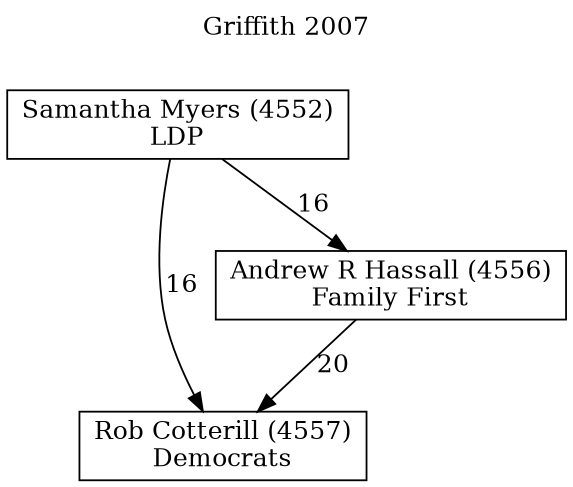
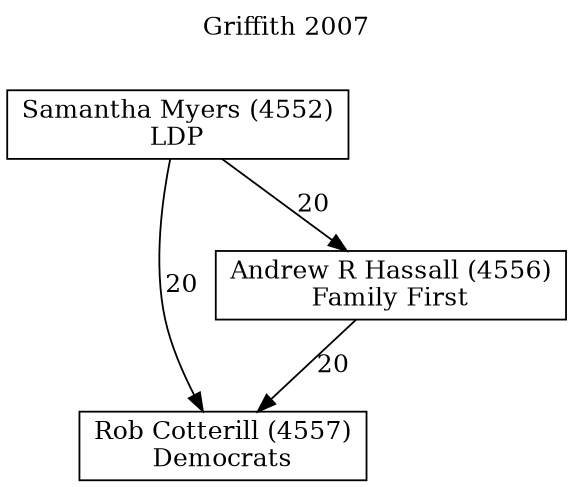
(314, 205) -> (314, 205)
(182, 285) -> (182, 285)
